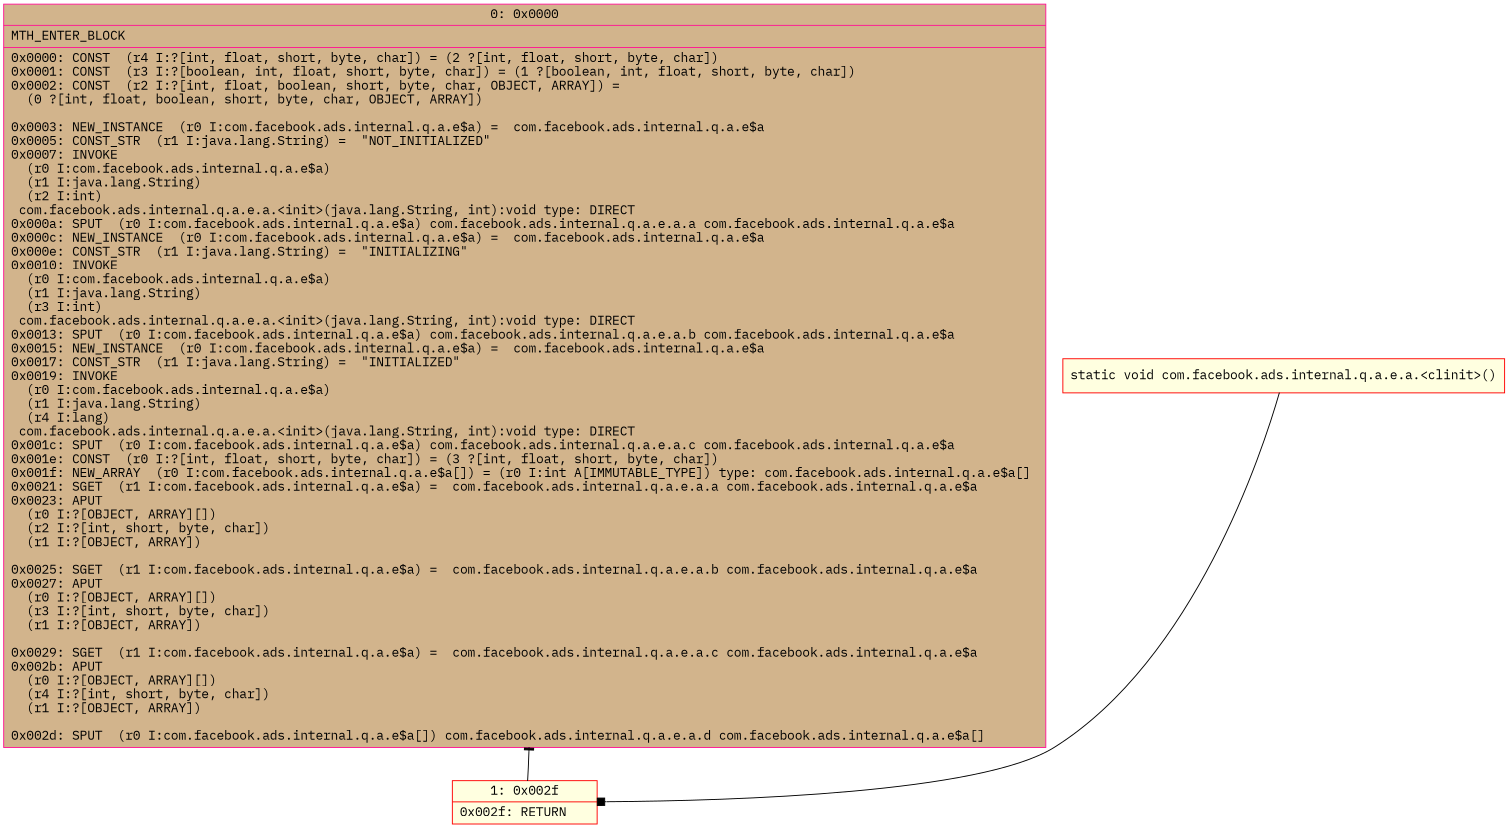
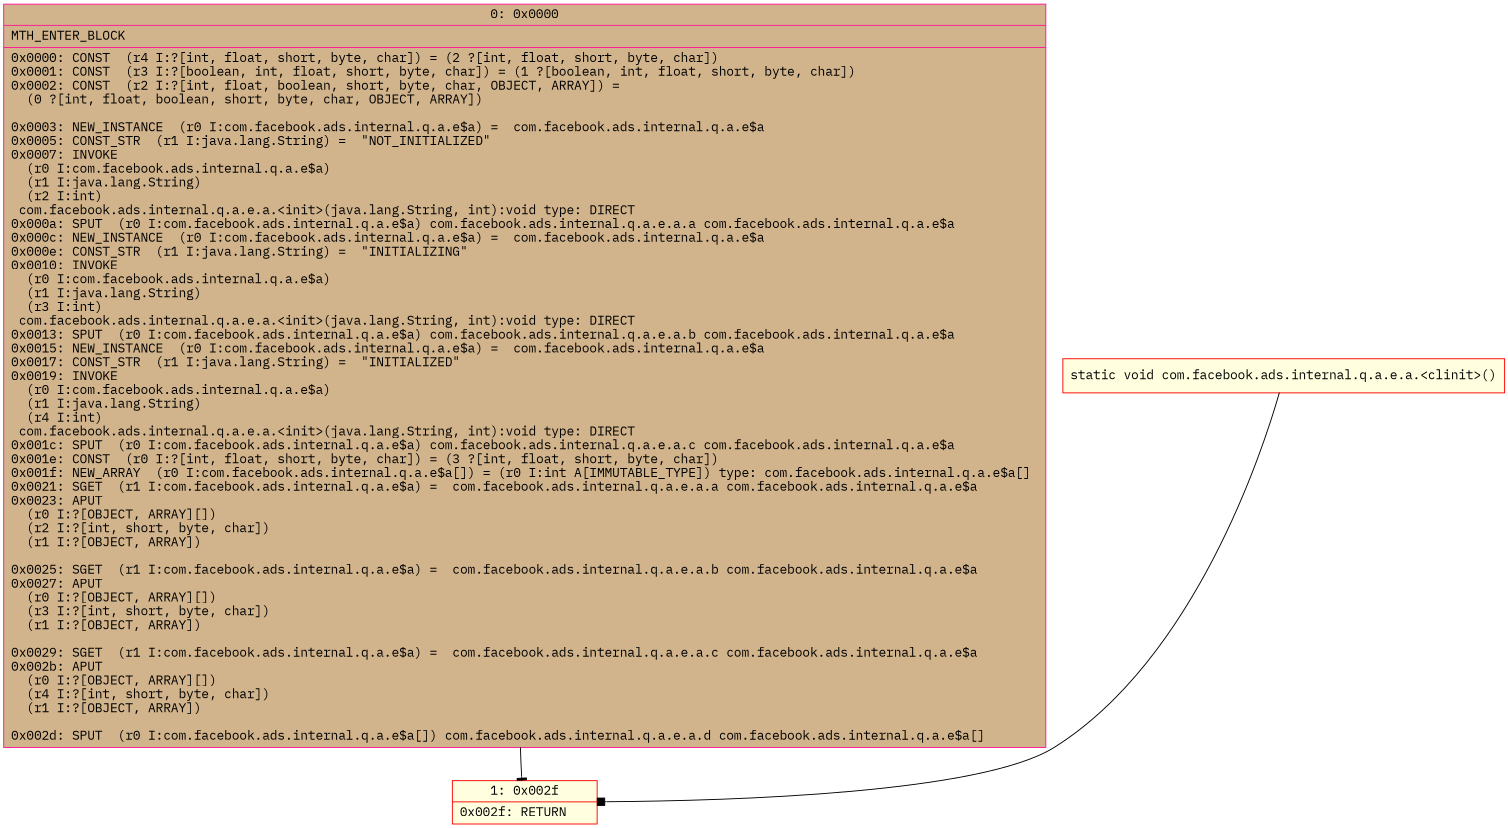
(61, 418) -> (57, 418)
(528, 766) -> (521, 762)
